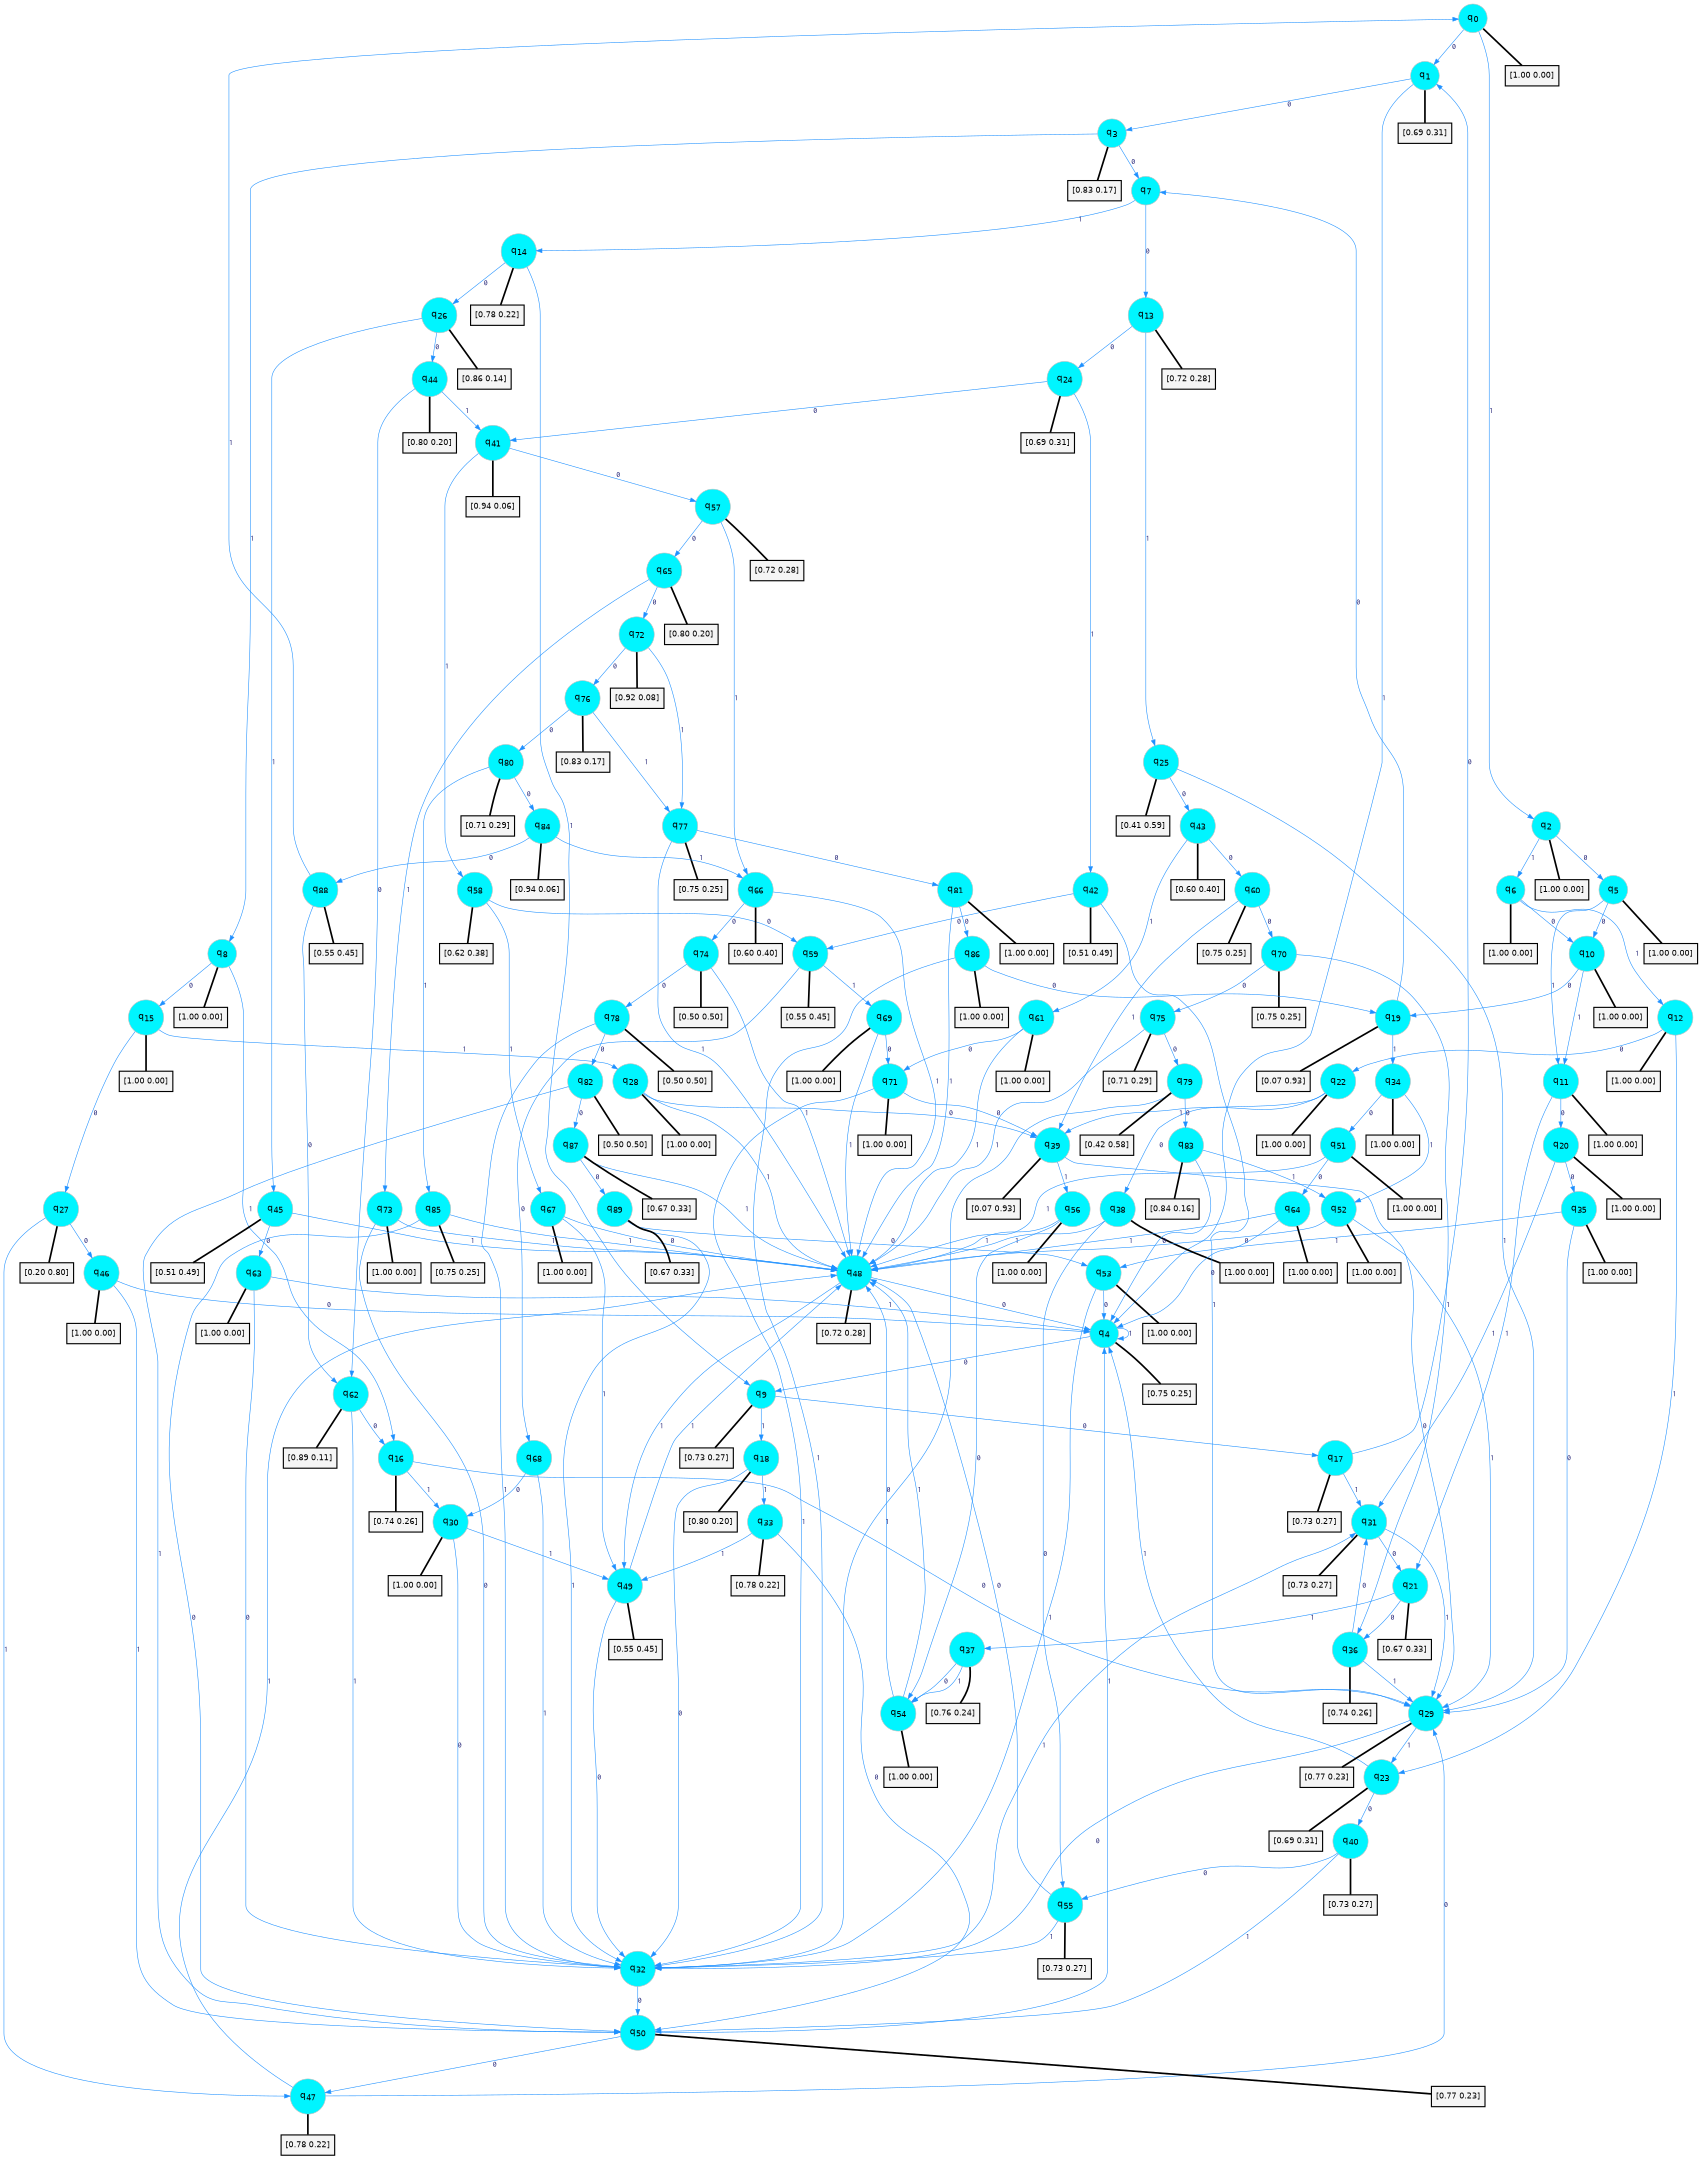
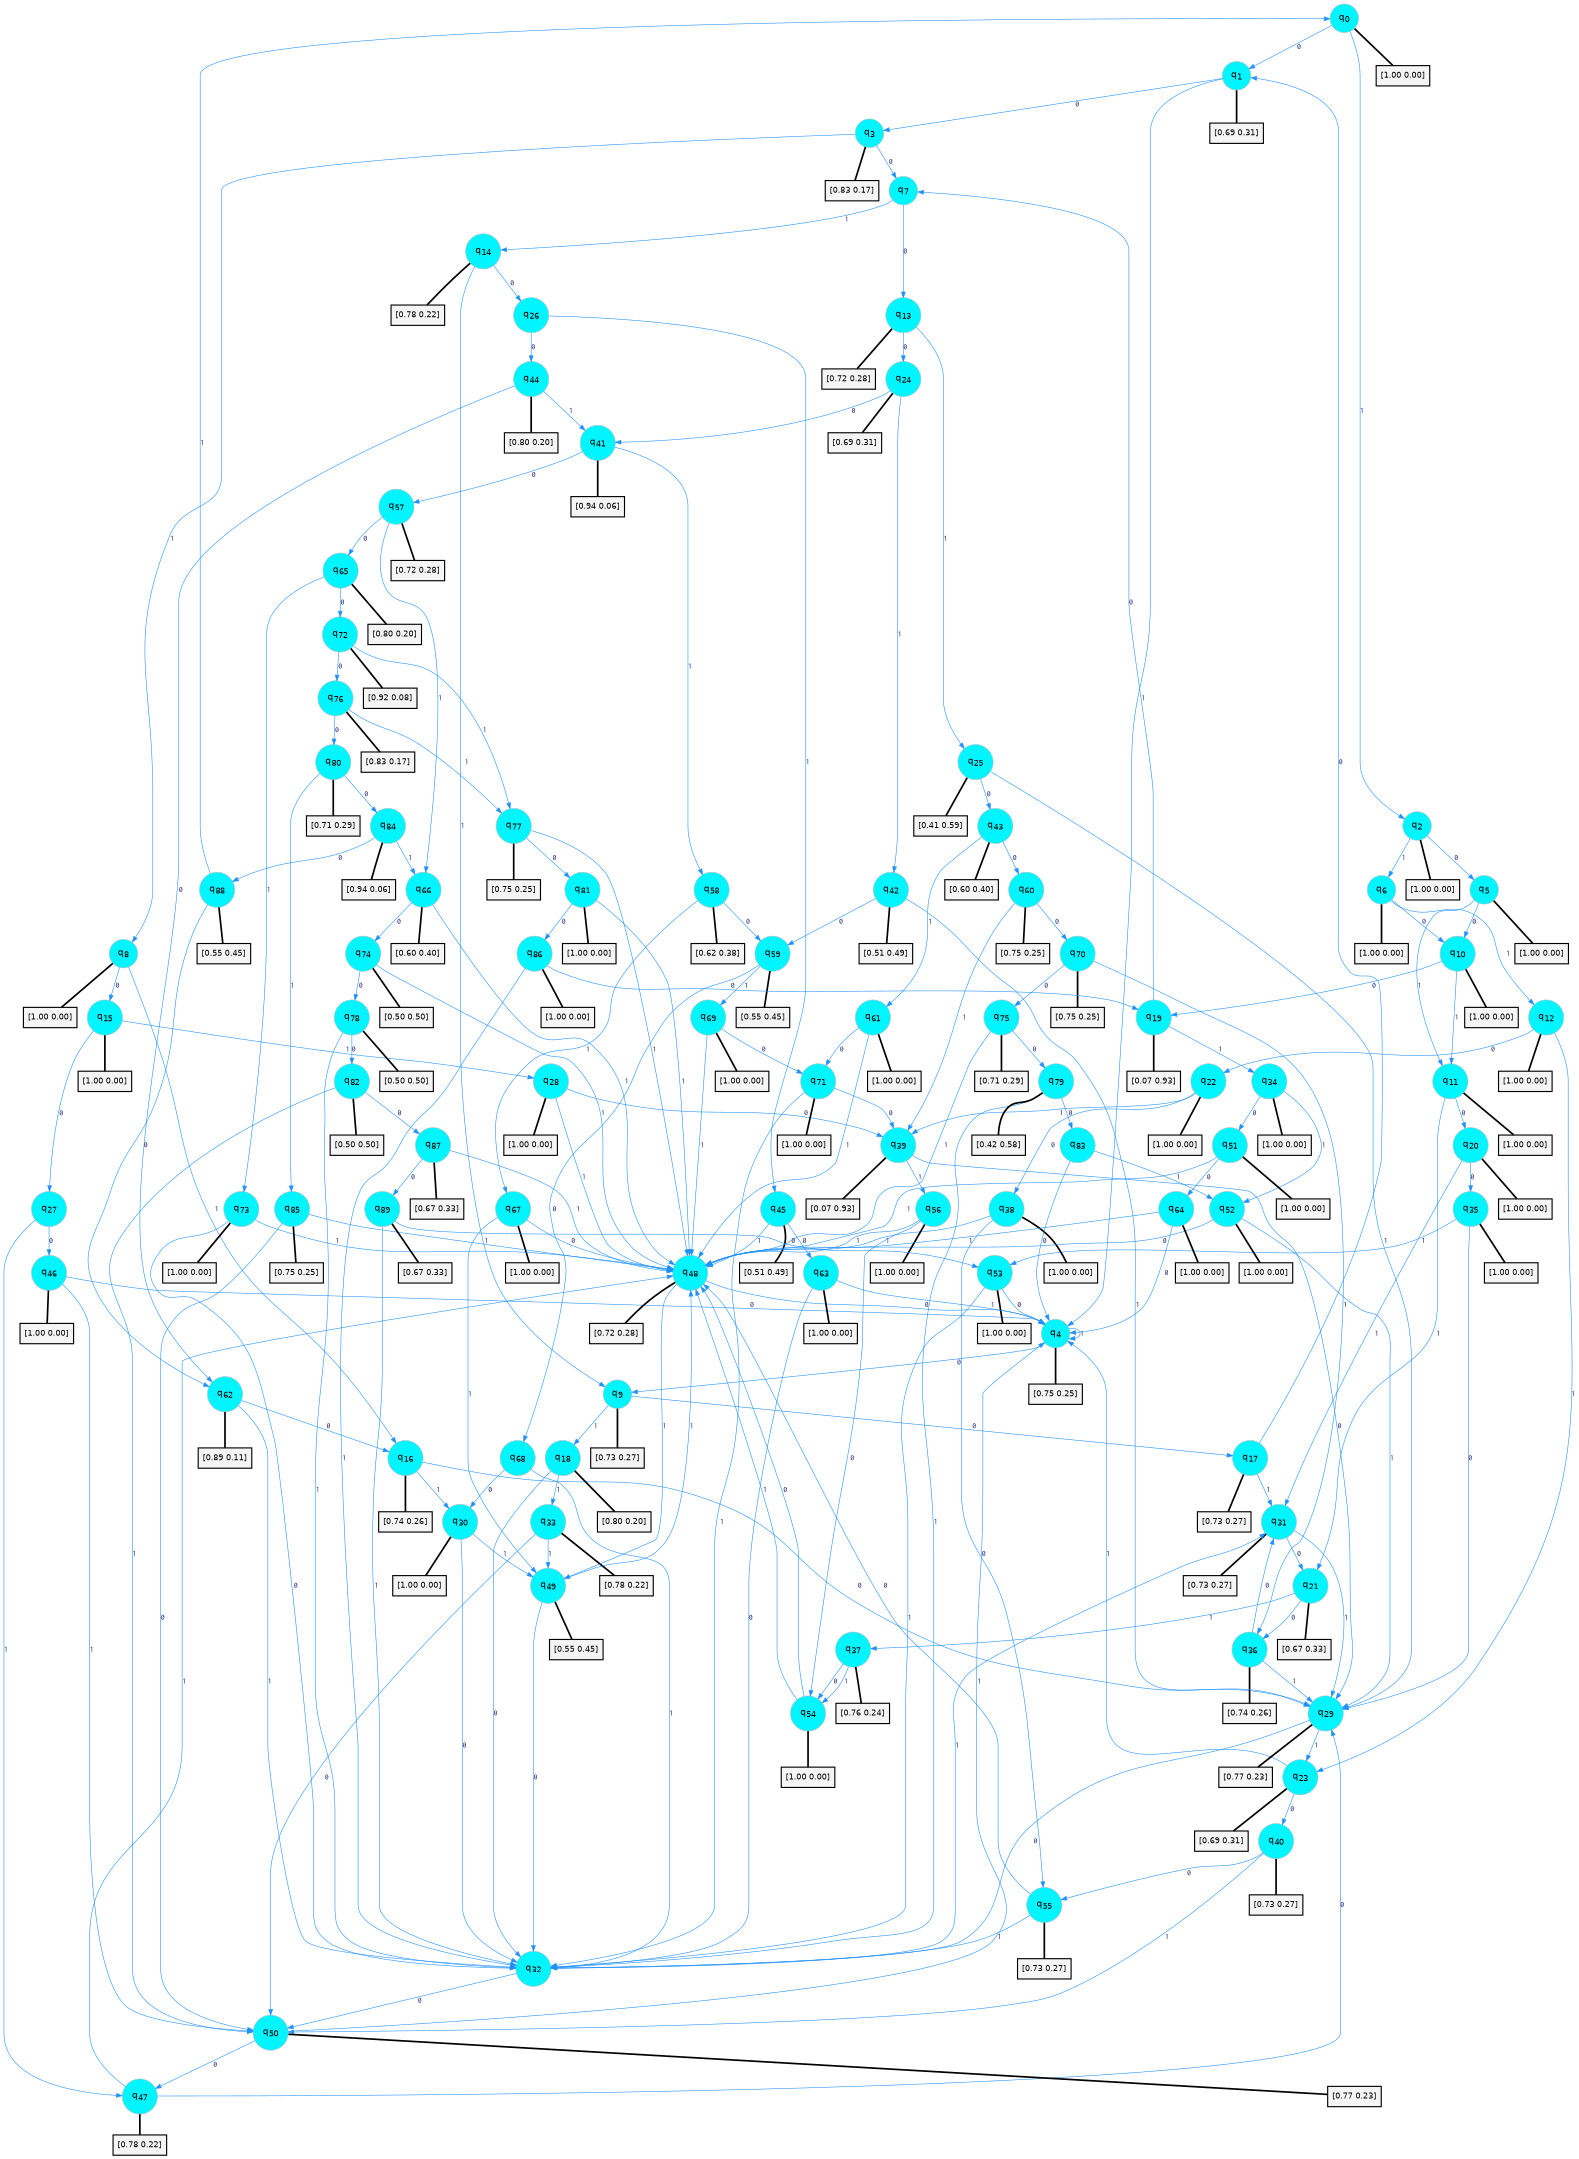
(484, 379) -> none
(1172, 1209) -> none
(47, 1273) -> none
